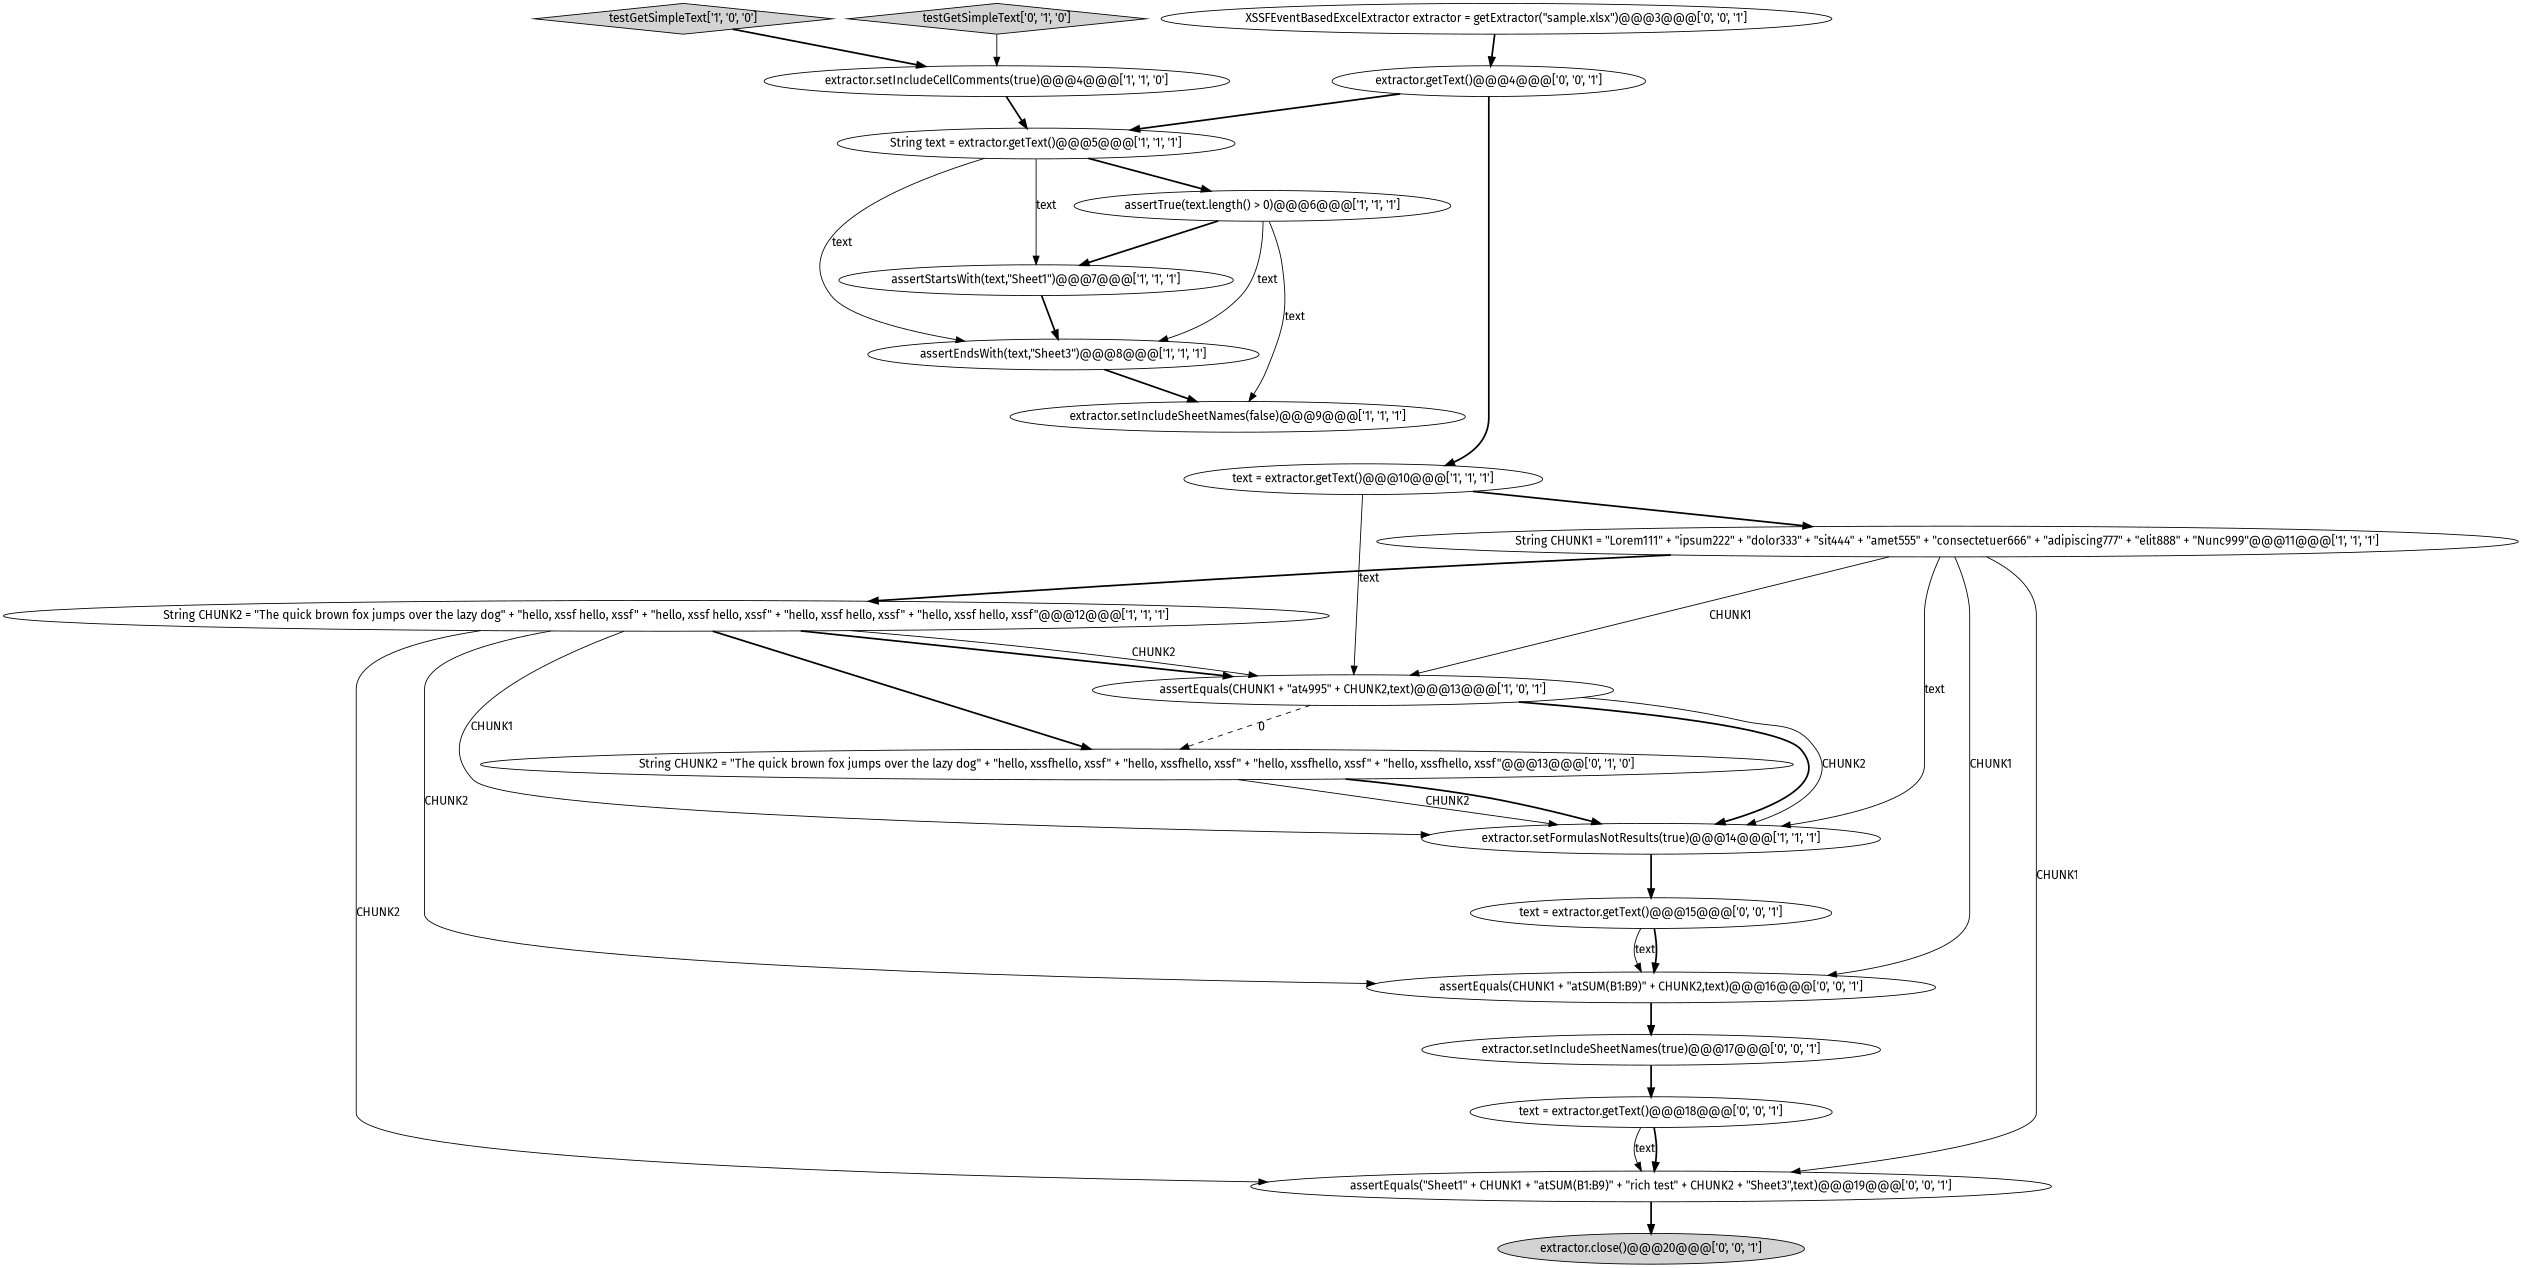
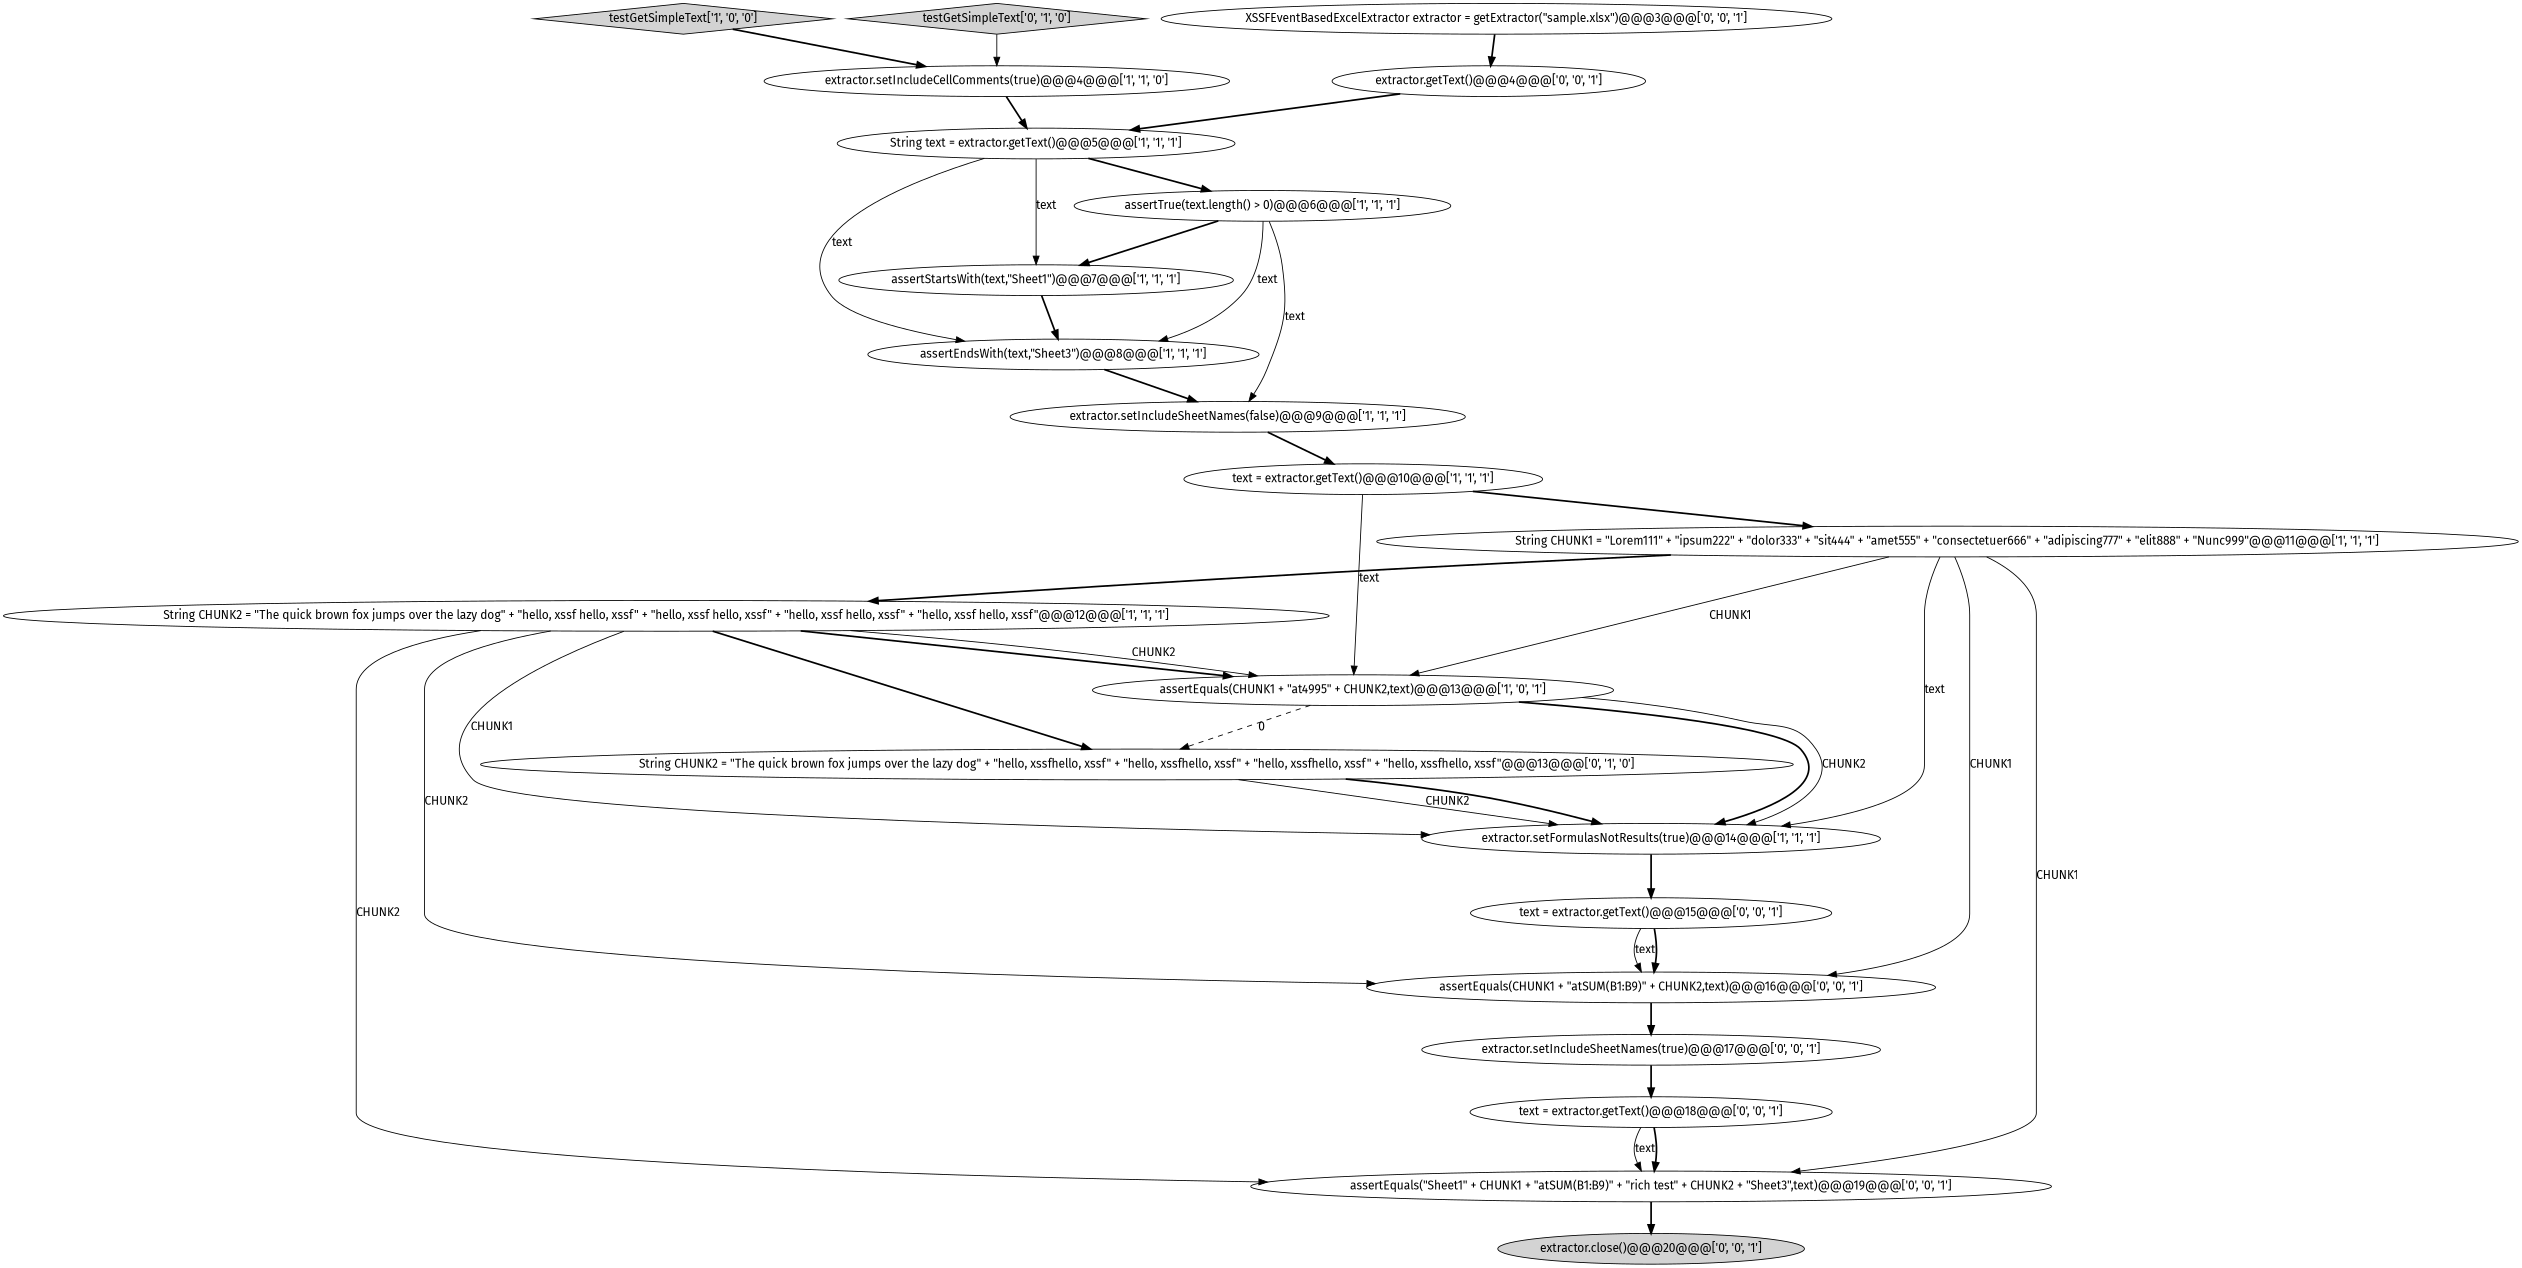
(1489, 287) -> (1297, 446)
